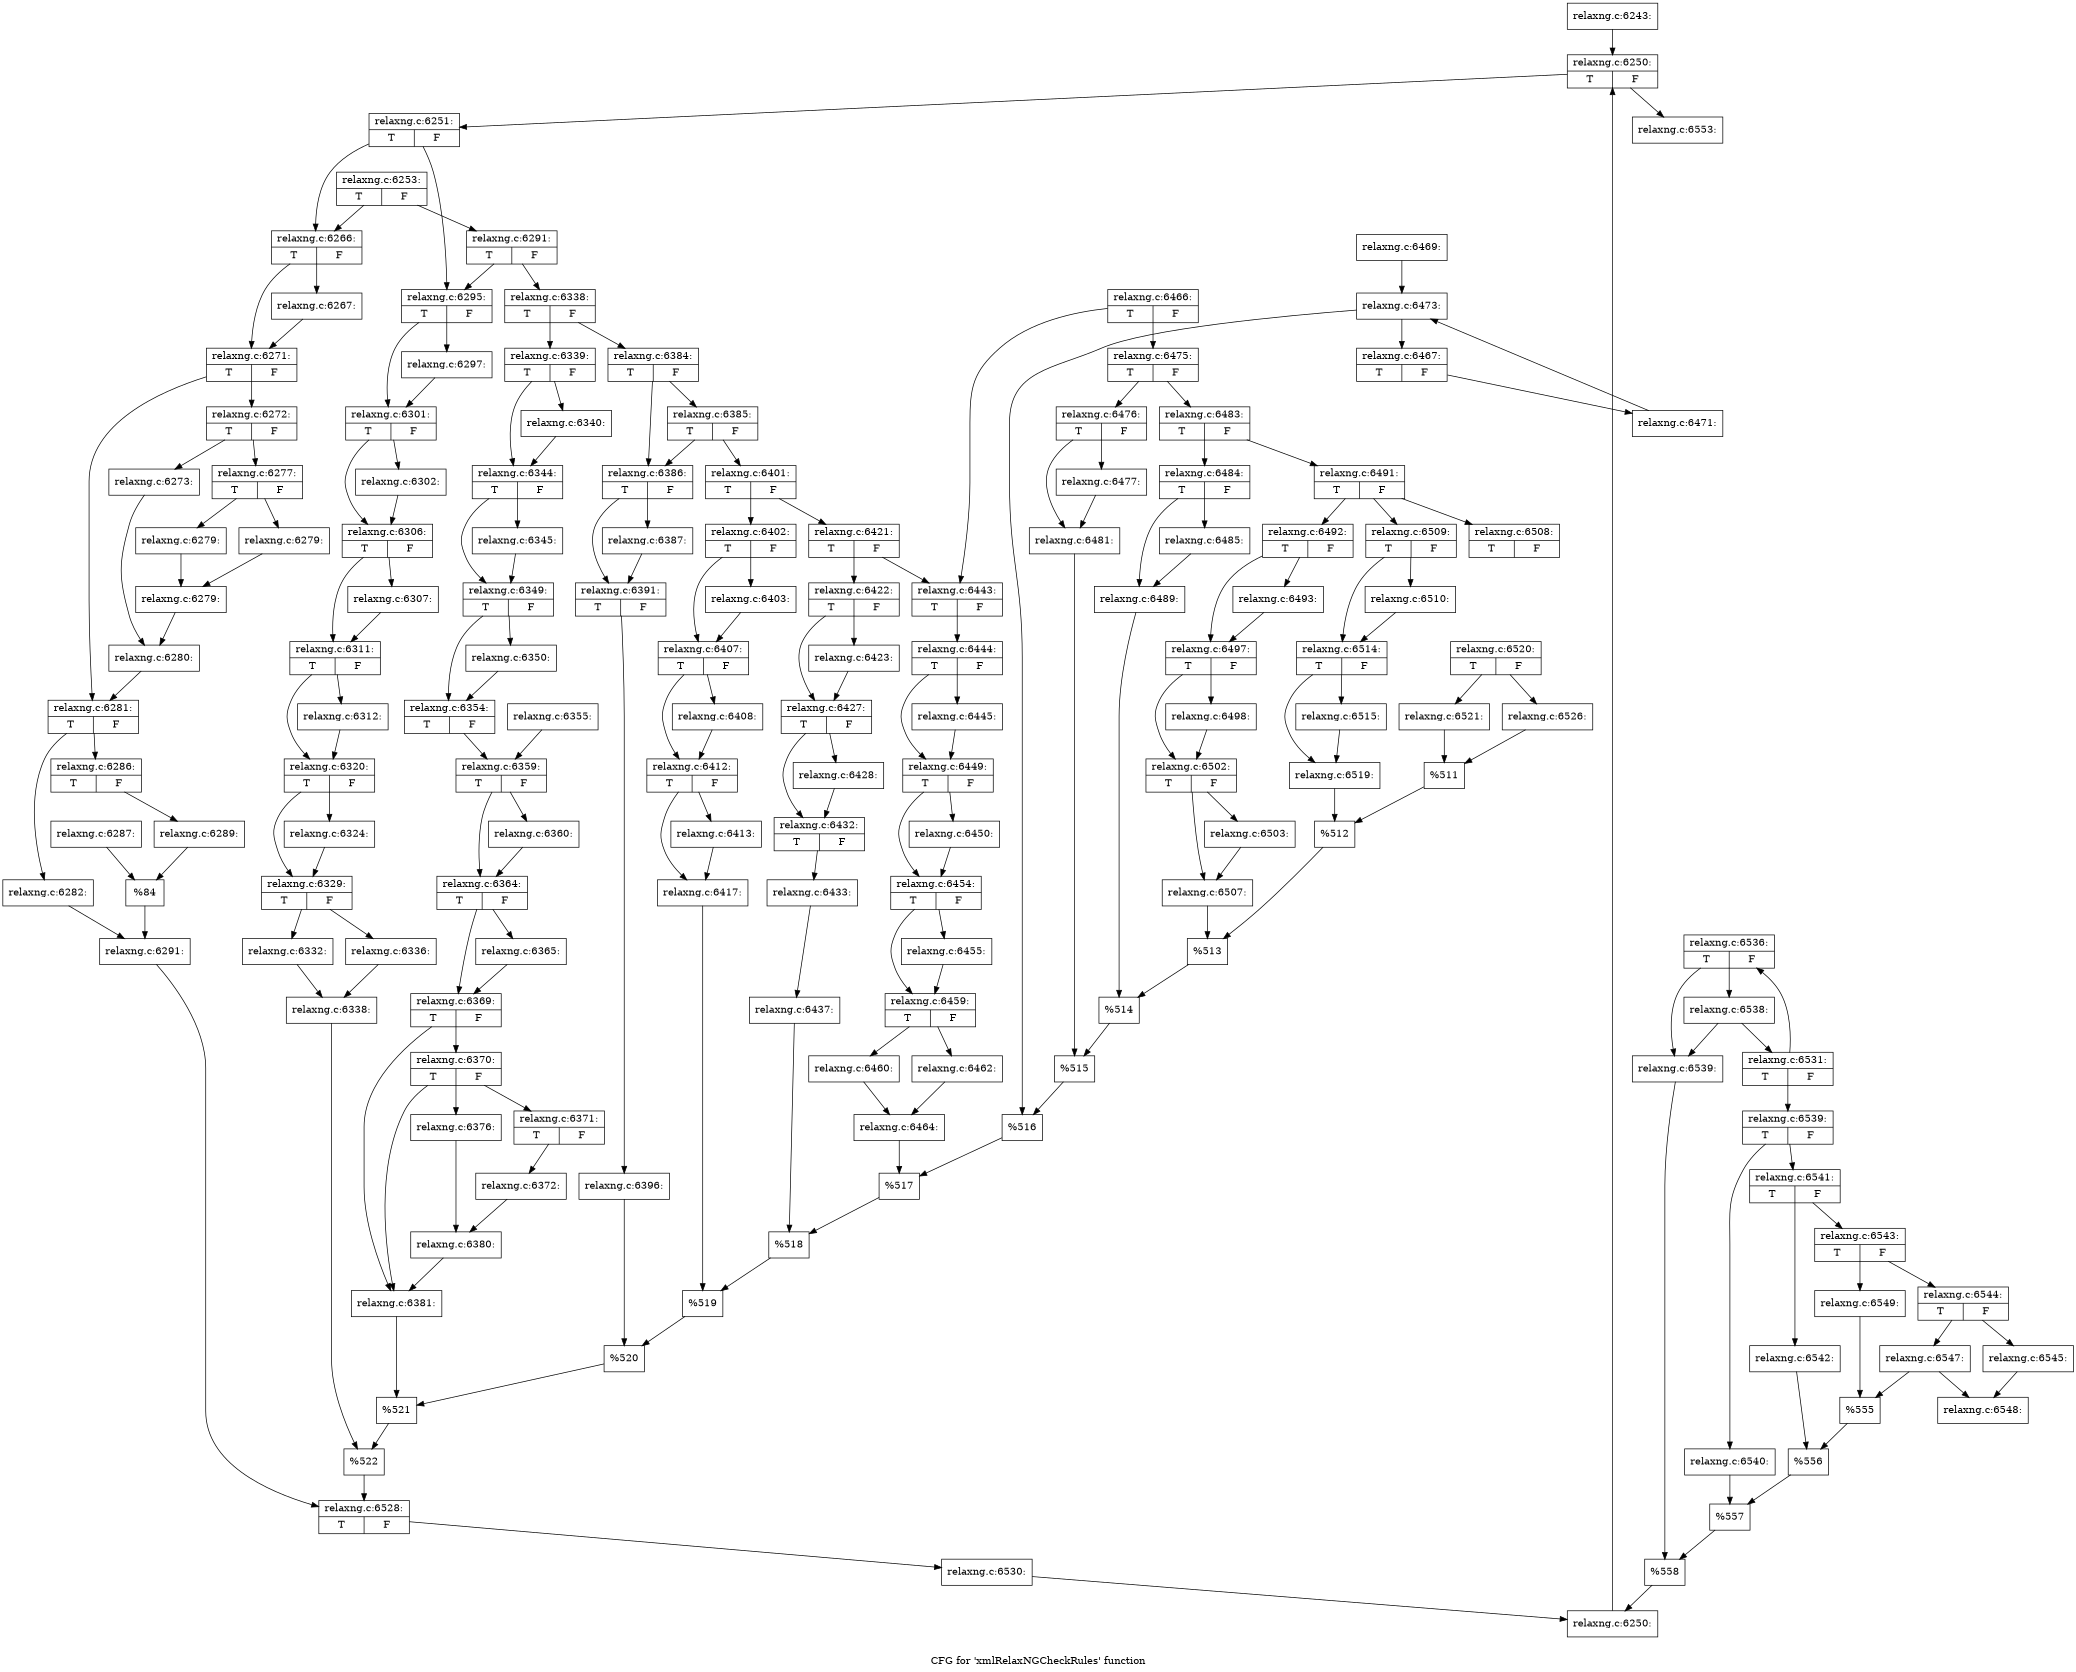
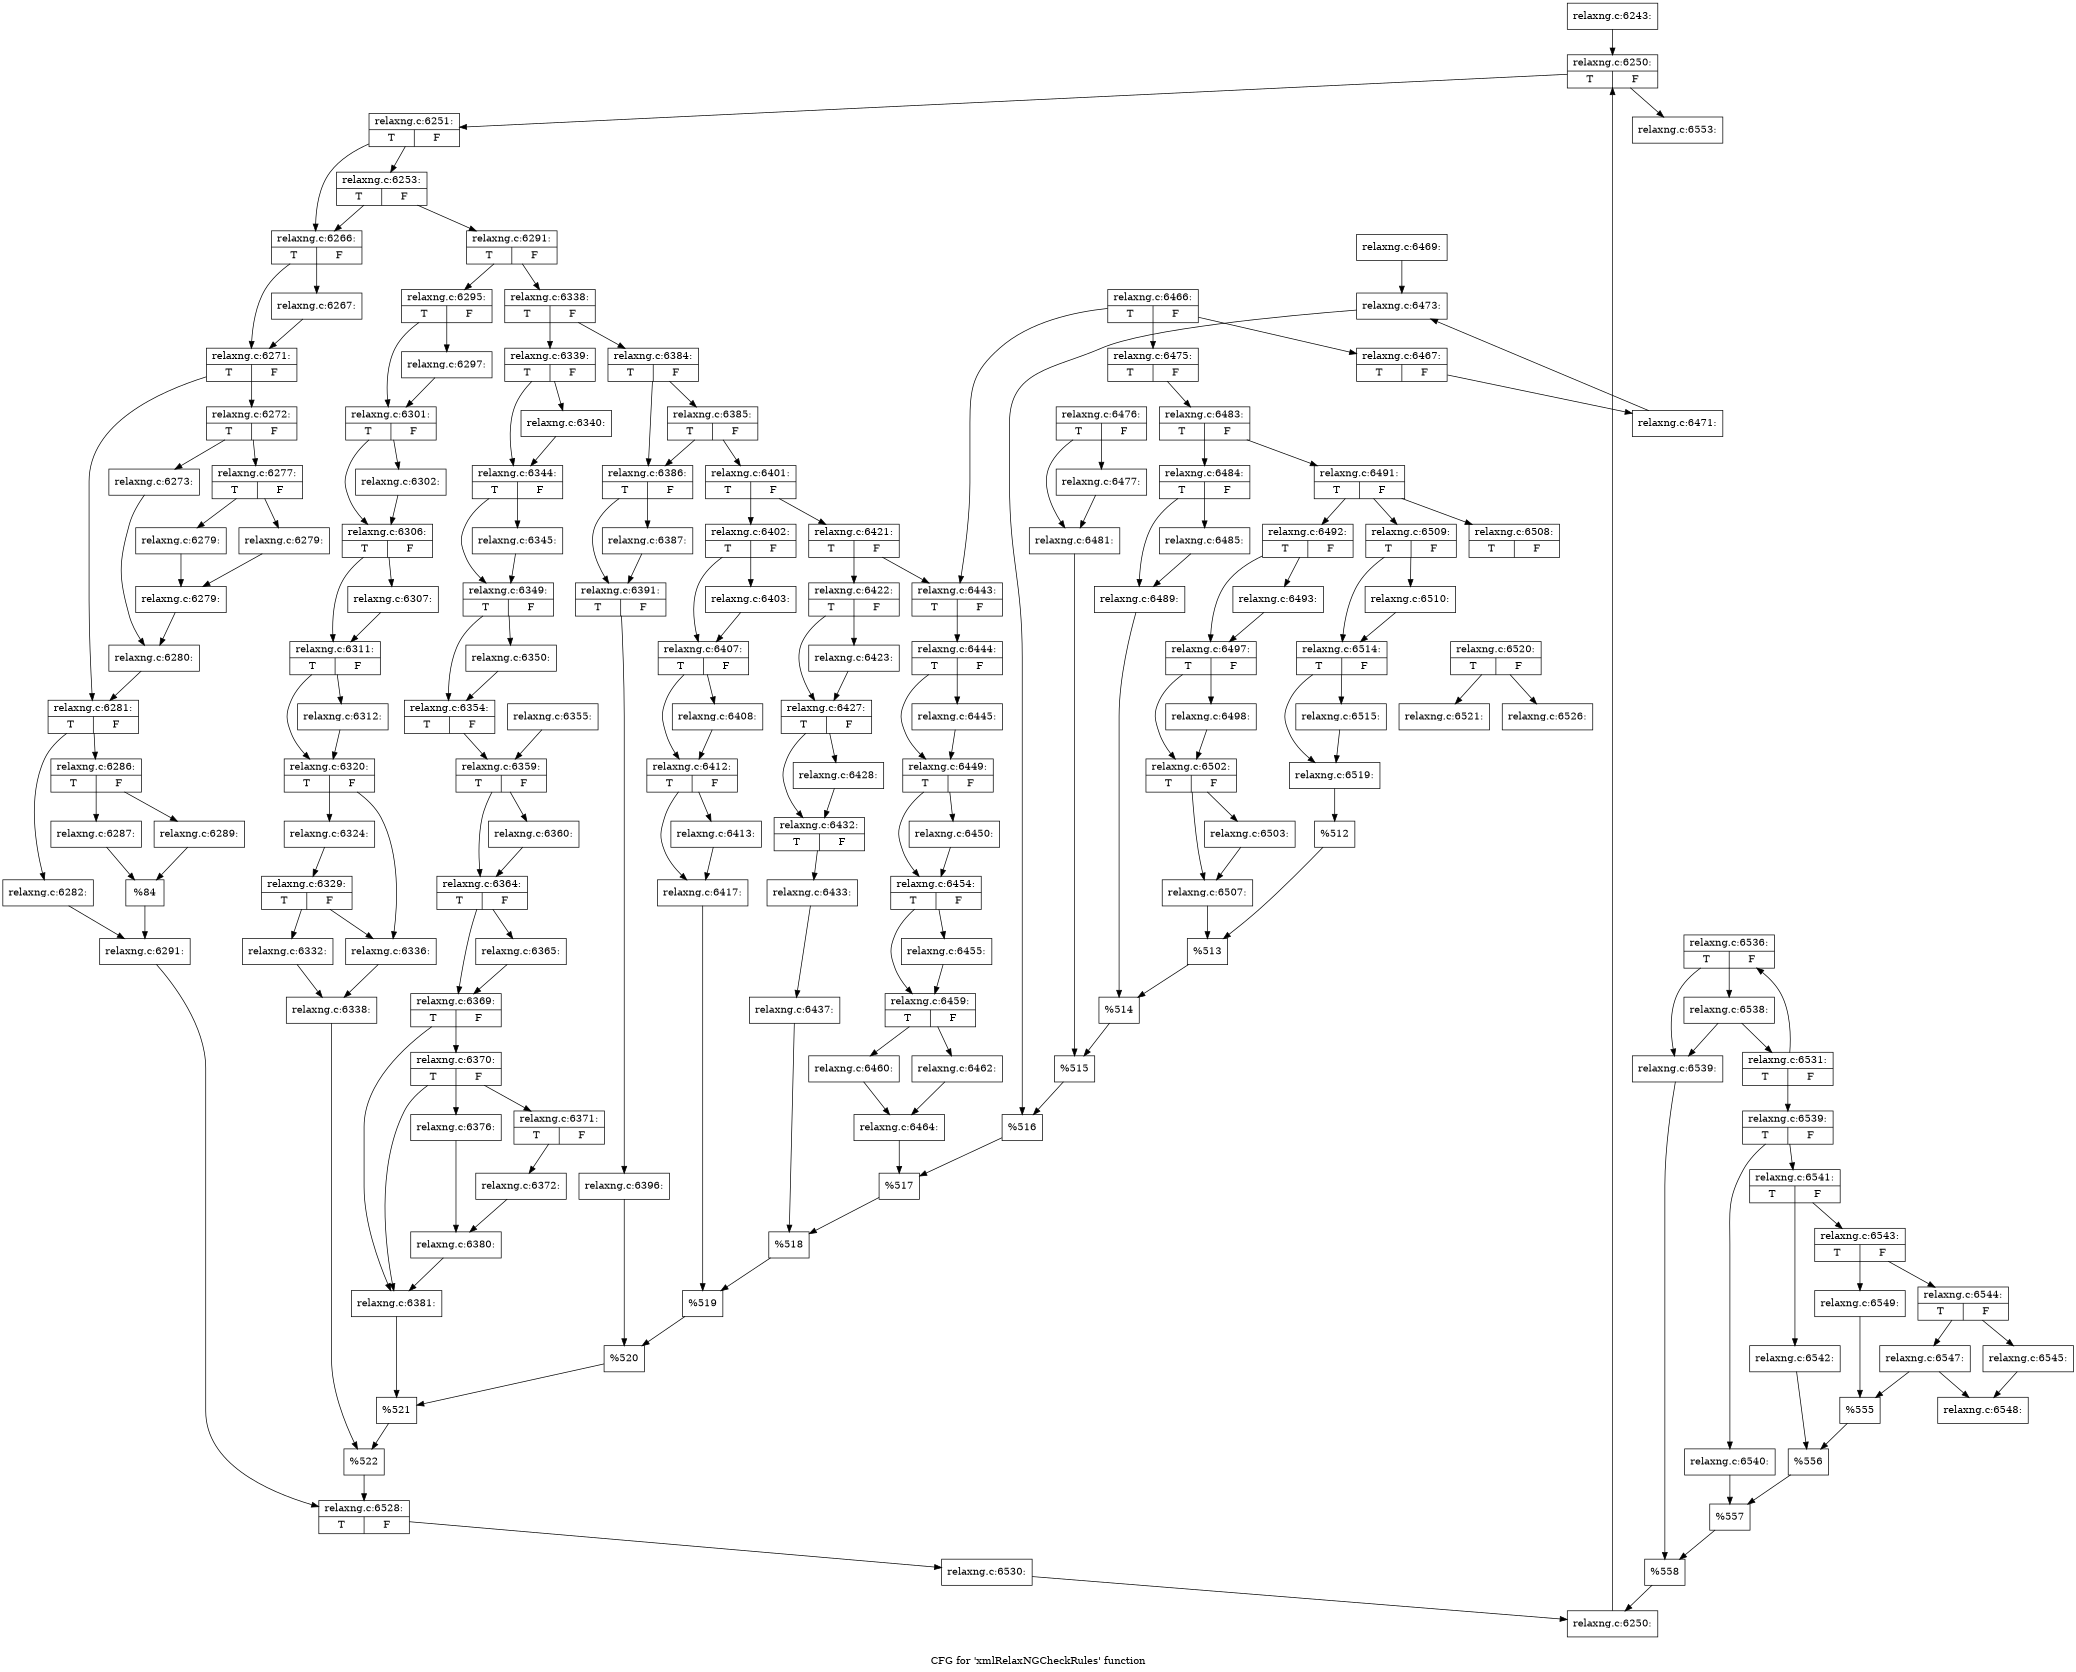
(441, 210) -> (400, 156)
(1402, 330) -> (1274, 335)
(1130, 391) -> none
(1444, 776) -> none
none -> (96, 803)
(274, 828) -> (393, 856)
